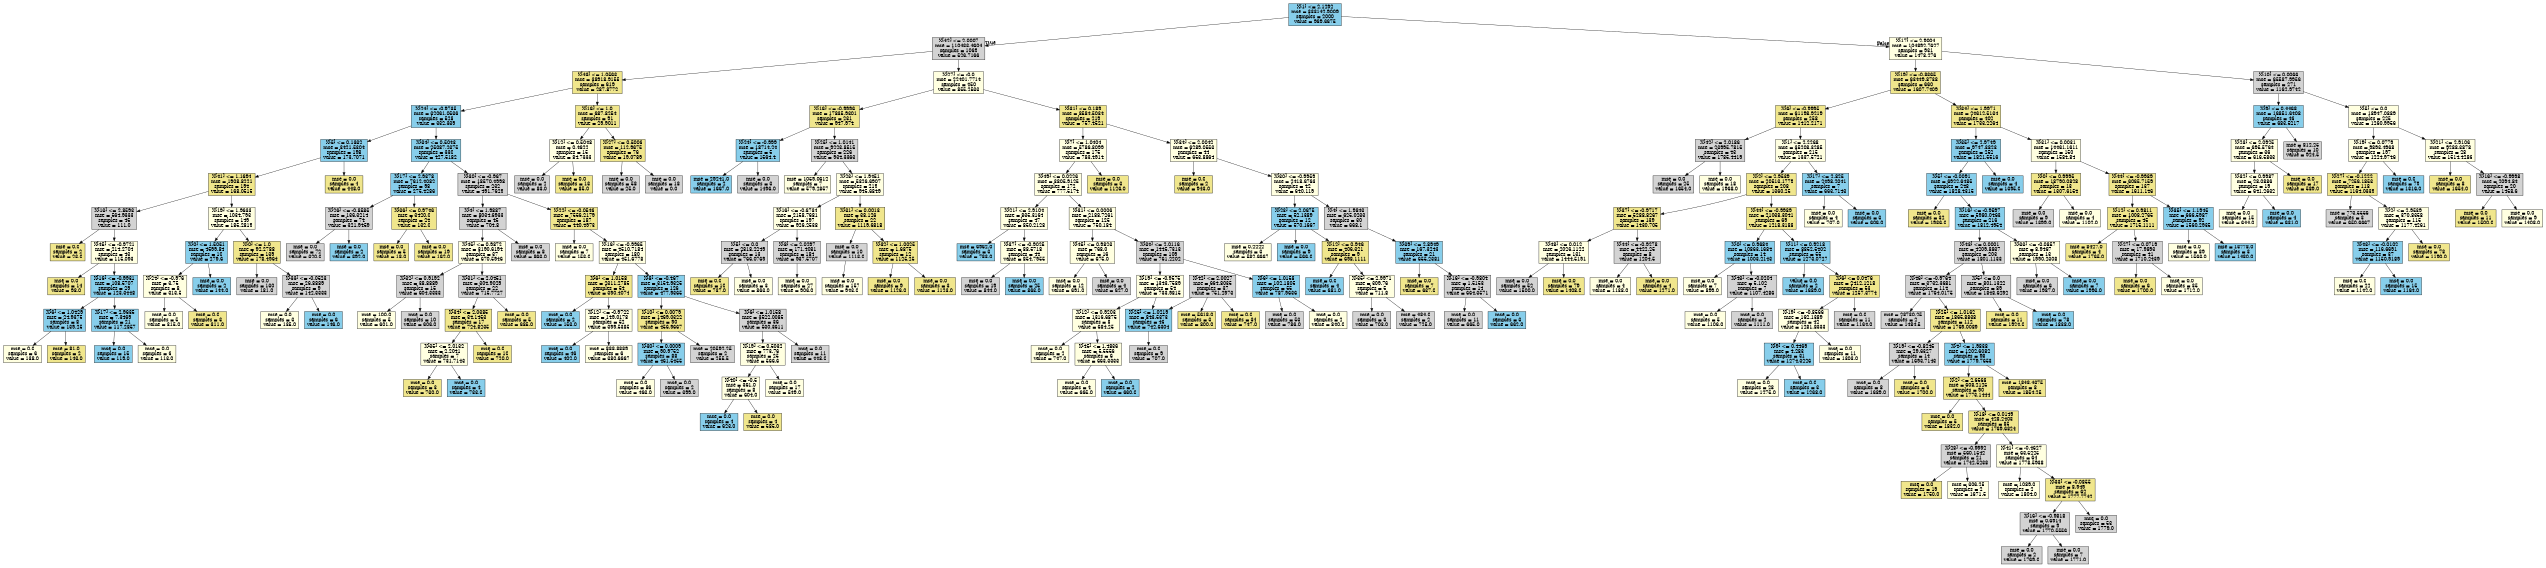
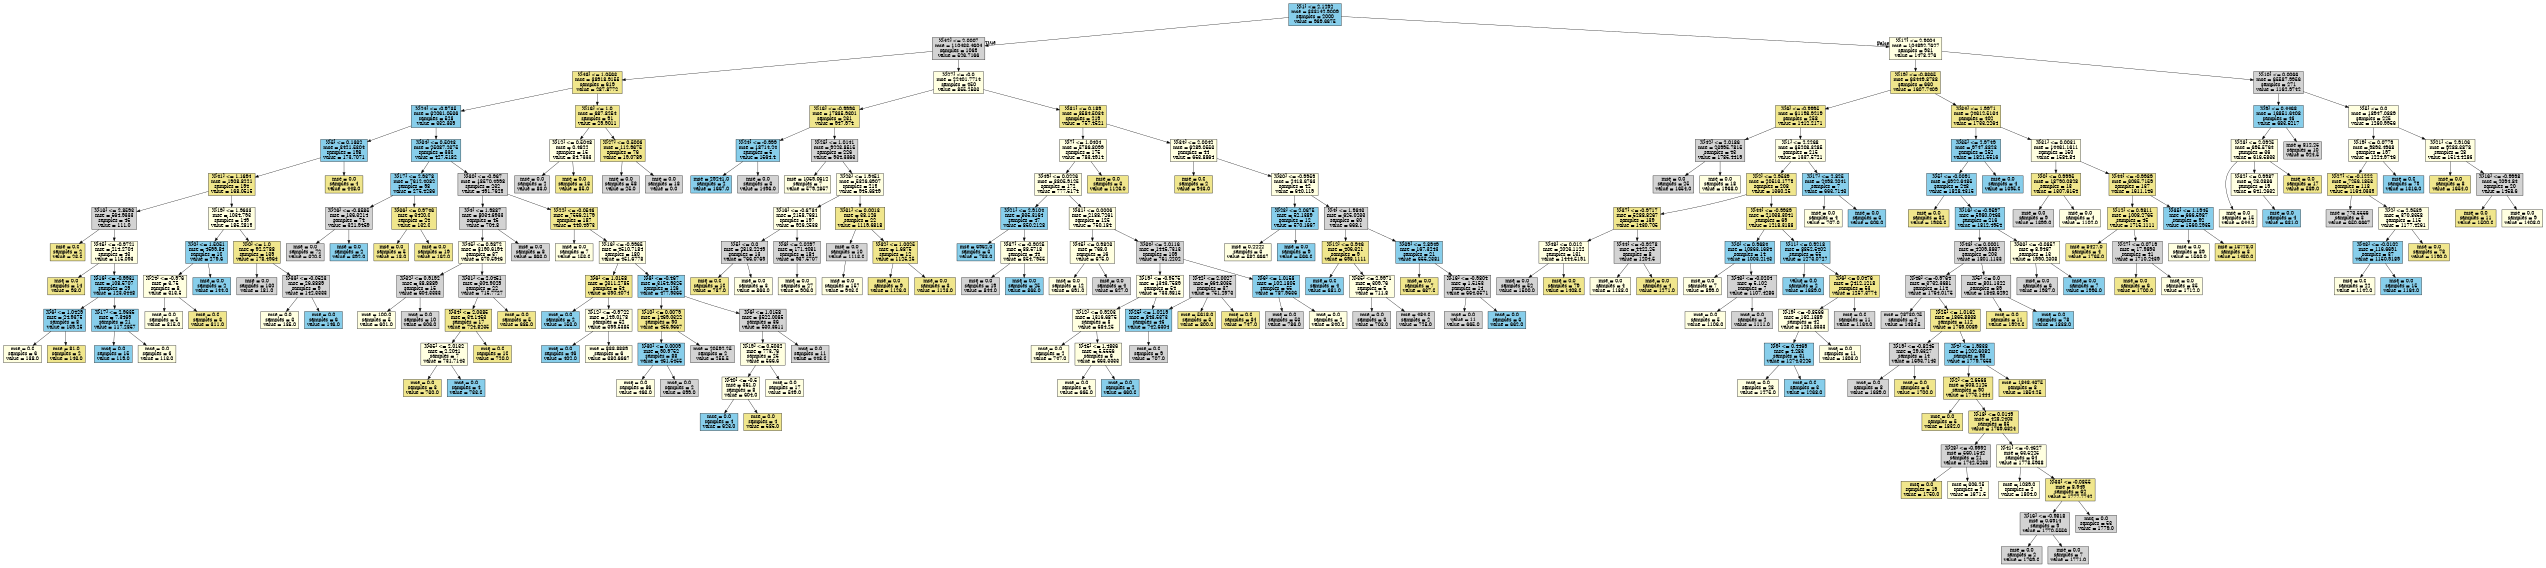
(2246, 201) -> (2226, 183)
(1024, 218) -> (1024, 218)
(1319, 234) -> (1346, 234)
(2235, 252) -> (2235, 252)
(1463, 320) -> (1463, 320)
